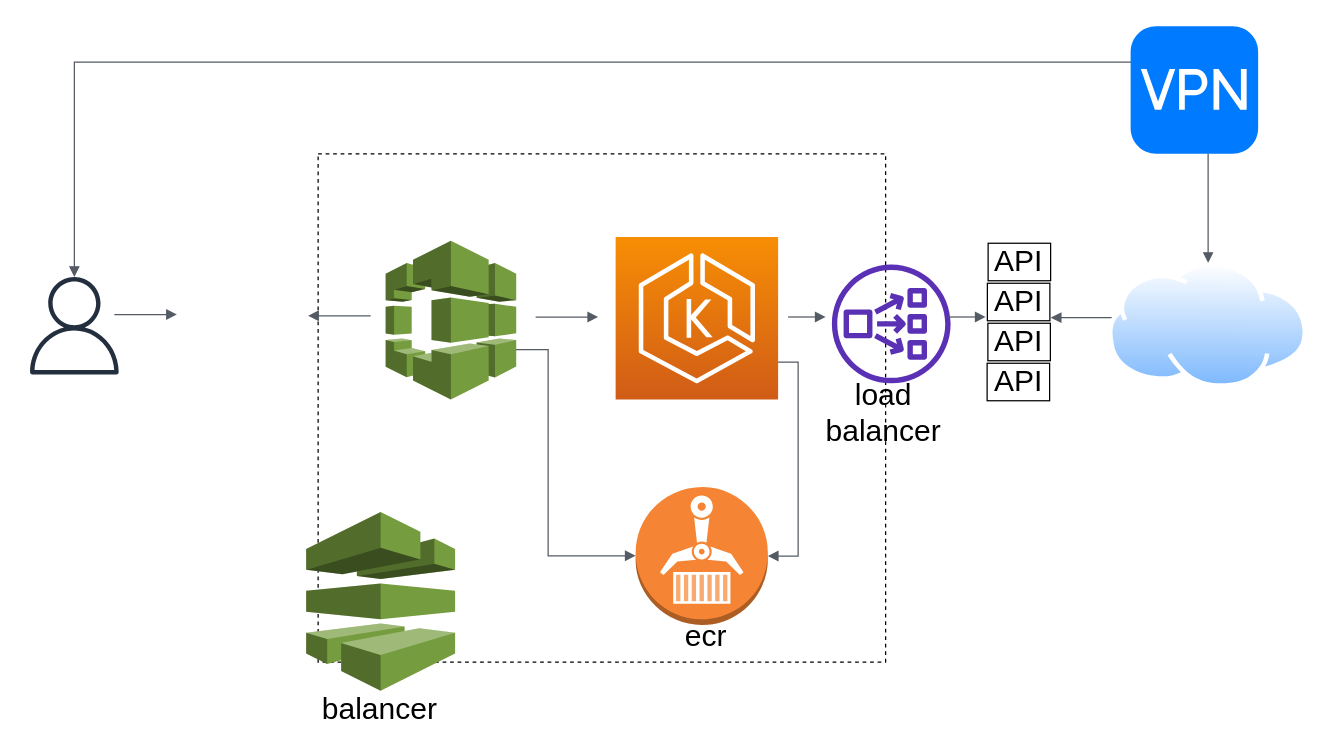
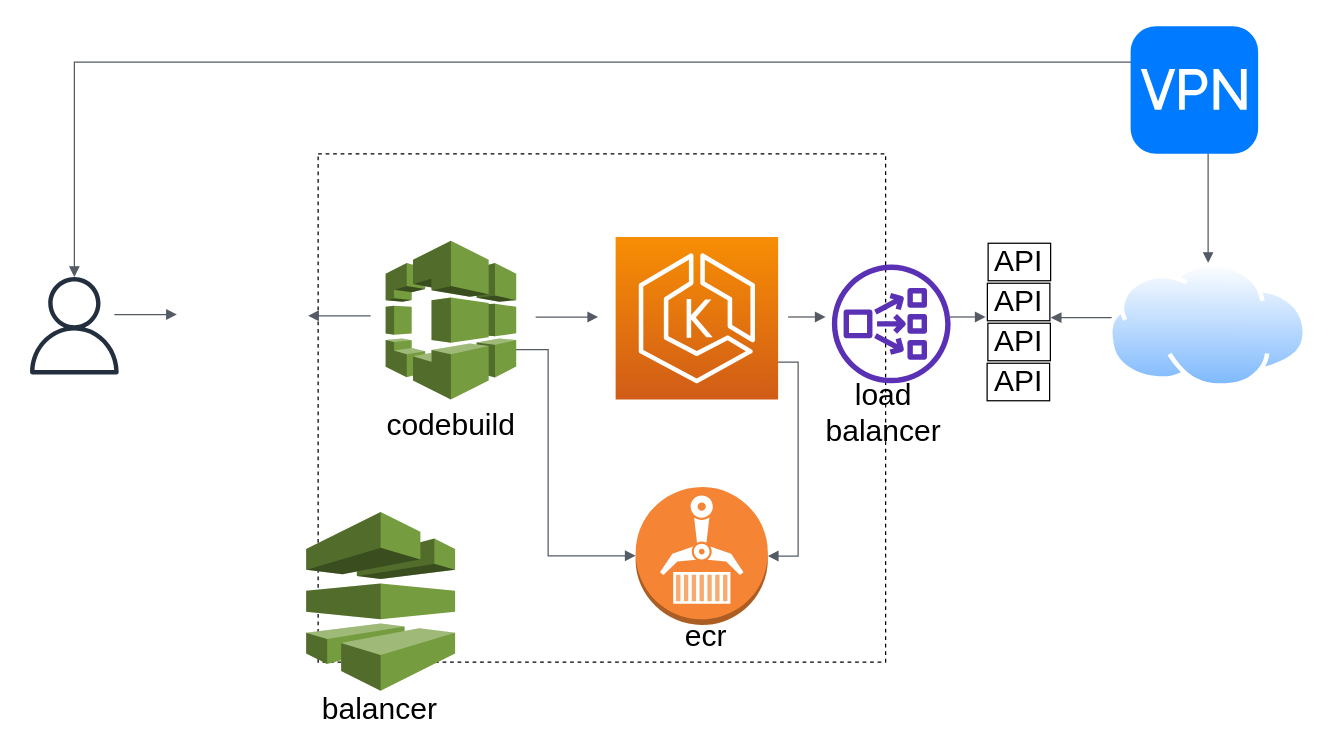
none -> (451, 426)
